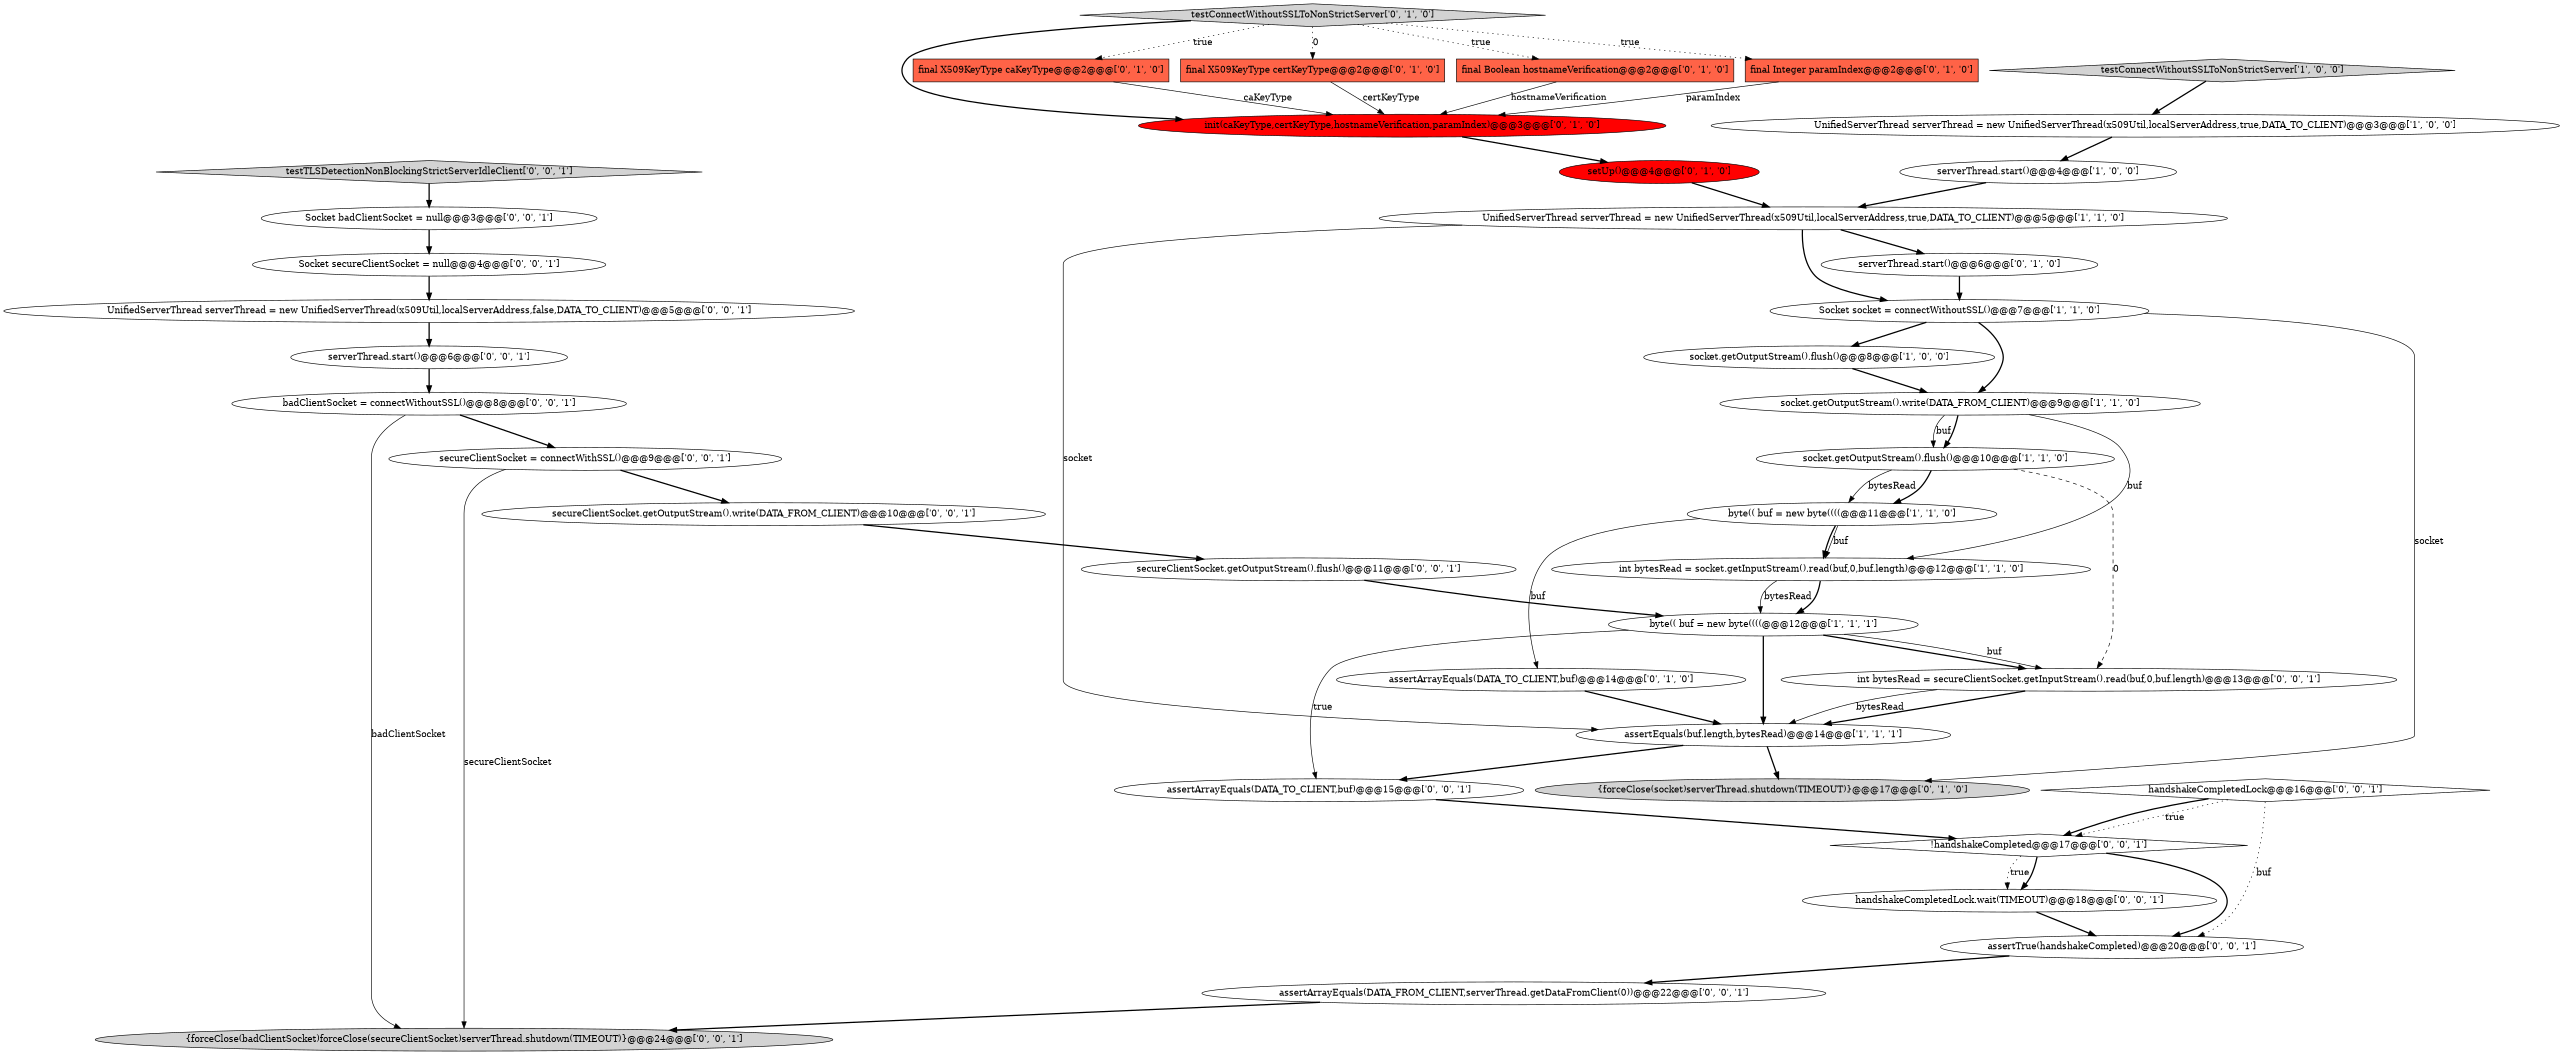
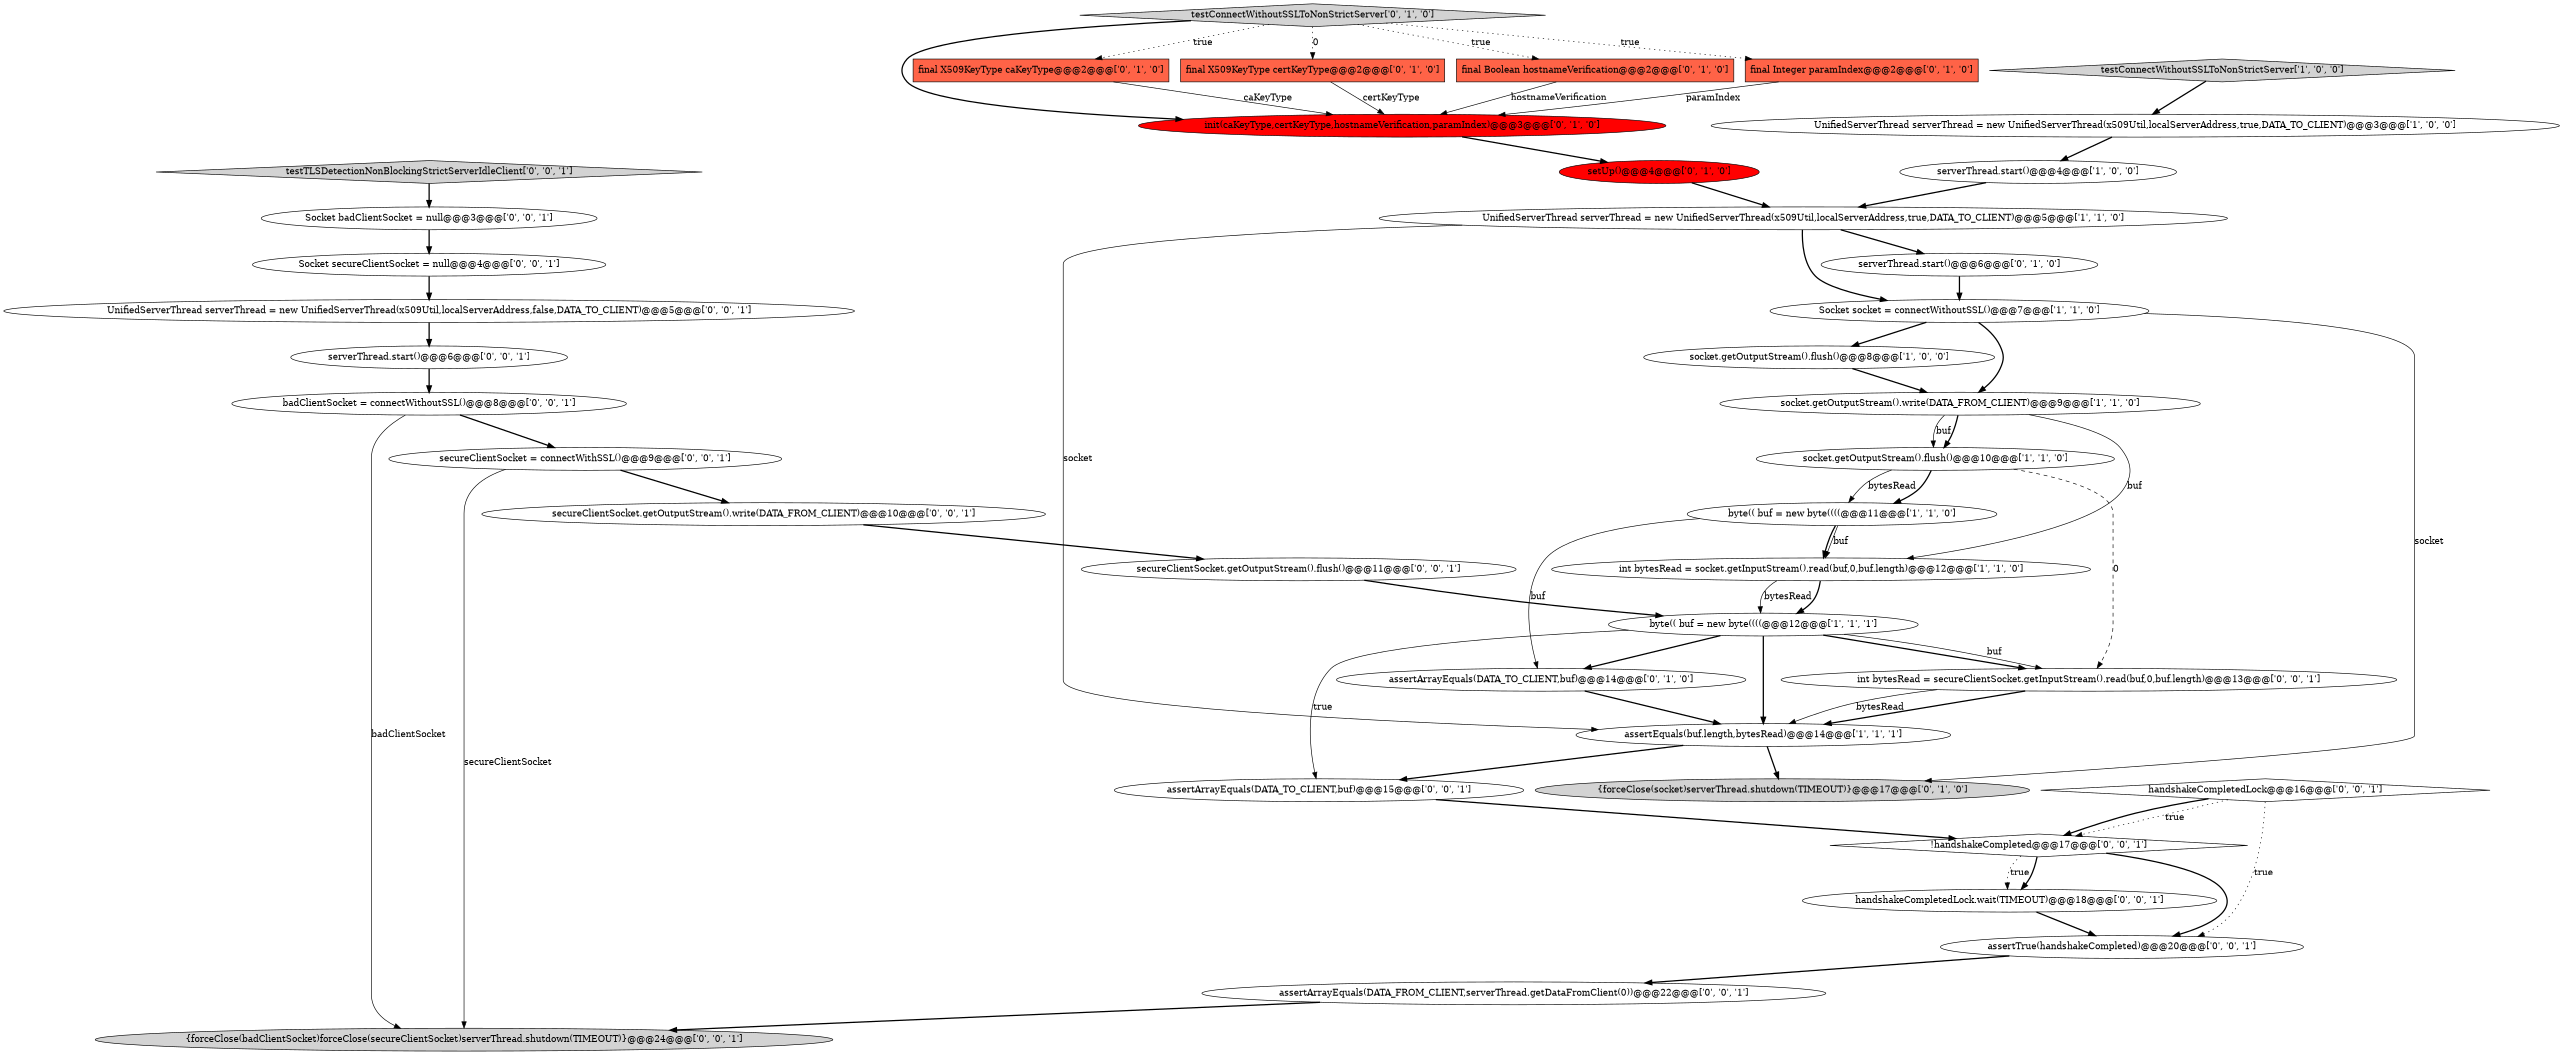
none -> (1656, 651)
(2264, 873) -> (2264, 873)
